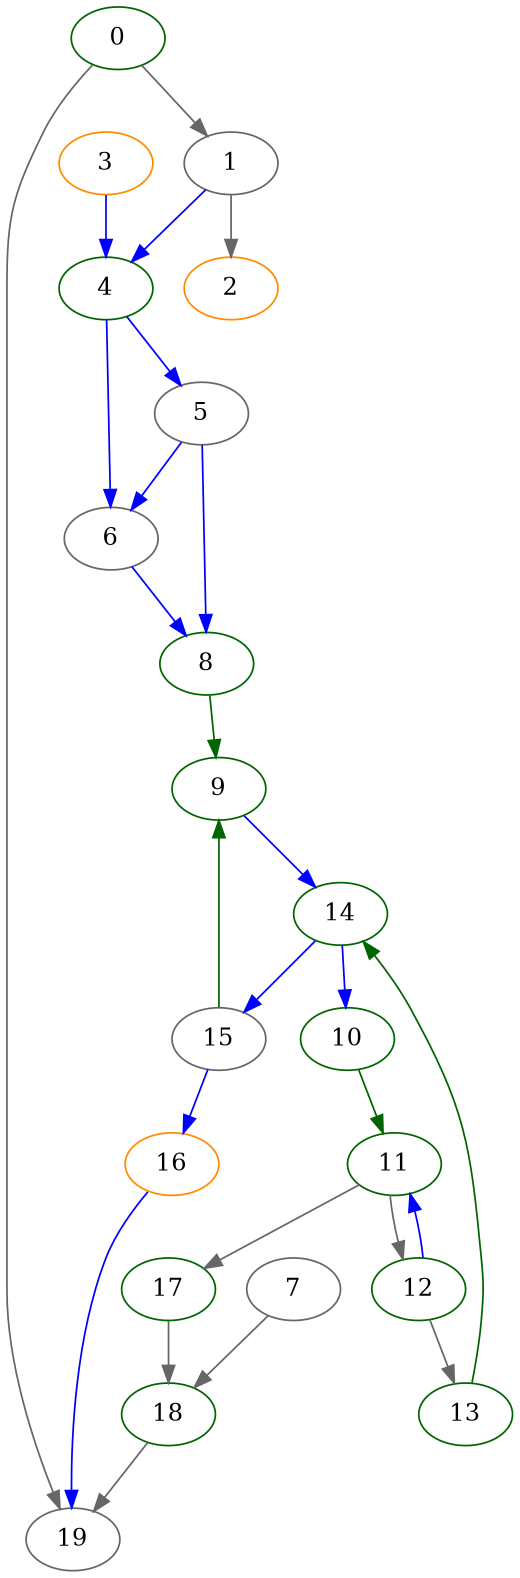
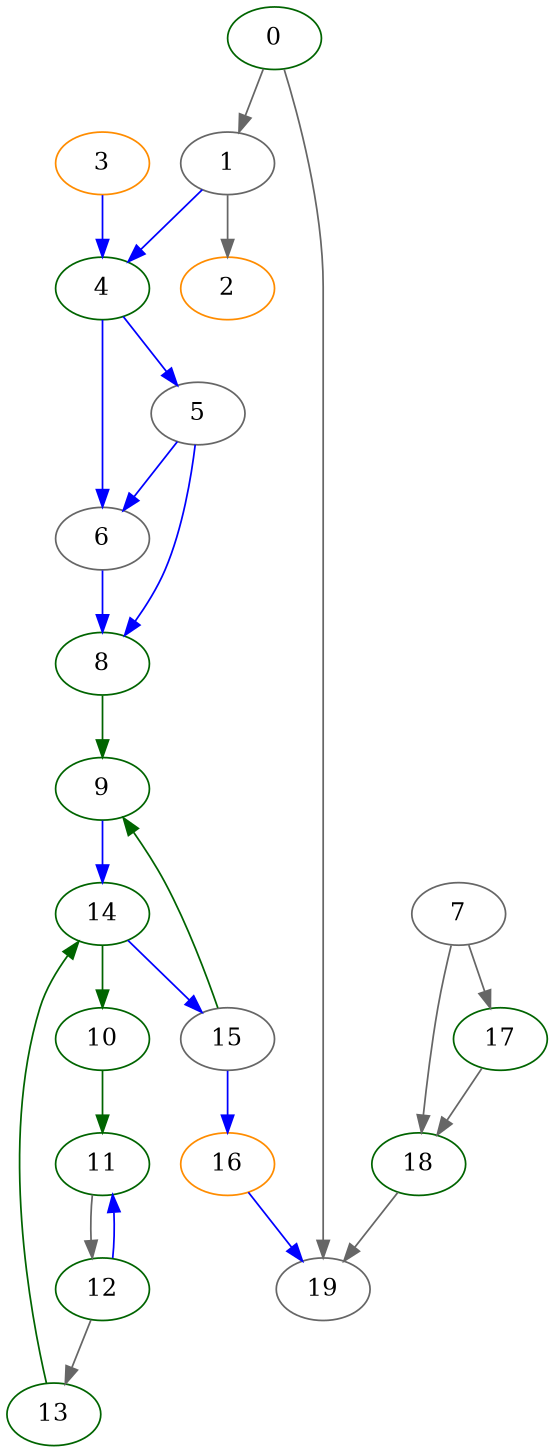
(344, 968) -> (103, 968)
(289, 1222) -> (477, 968)
